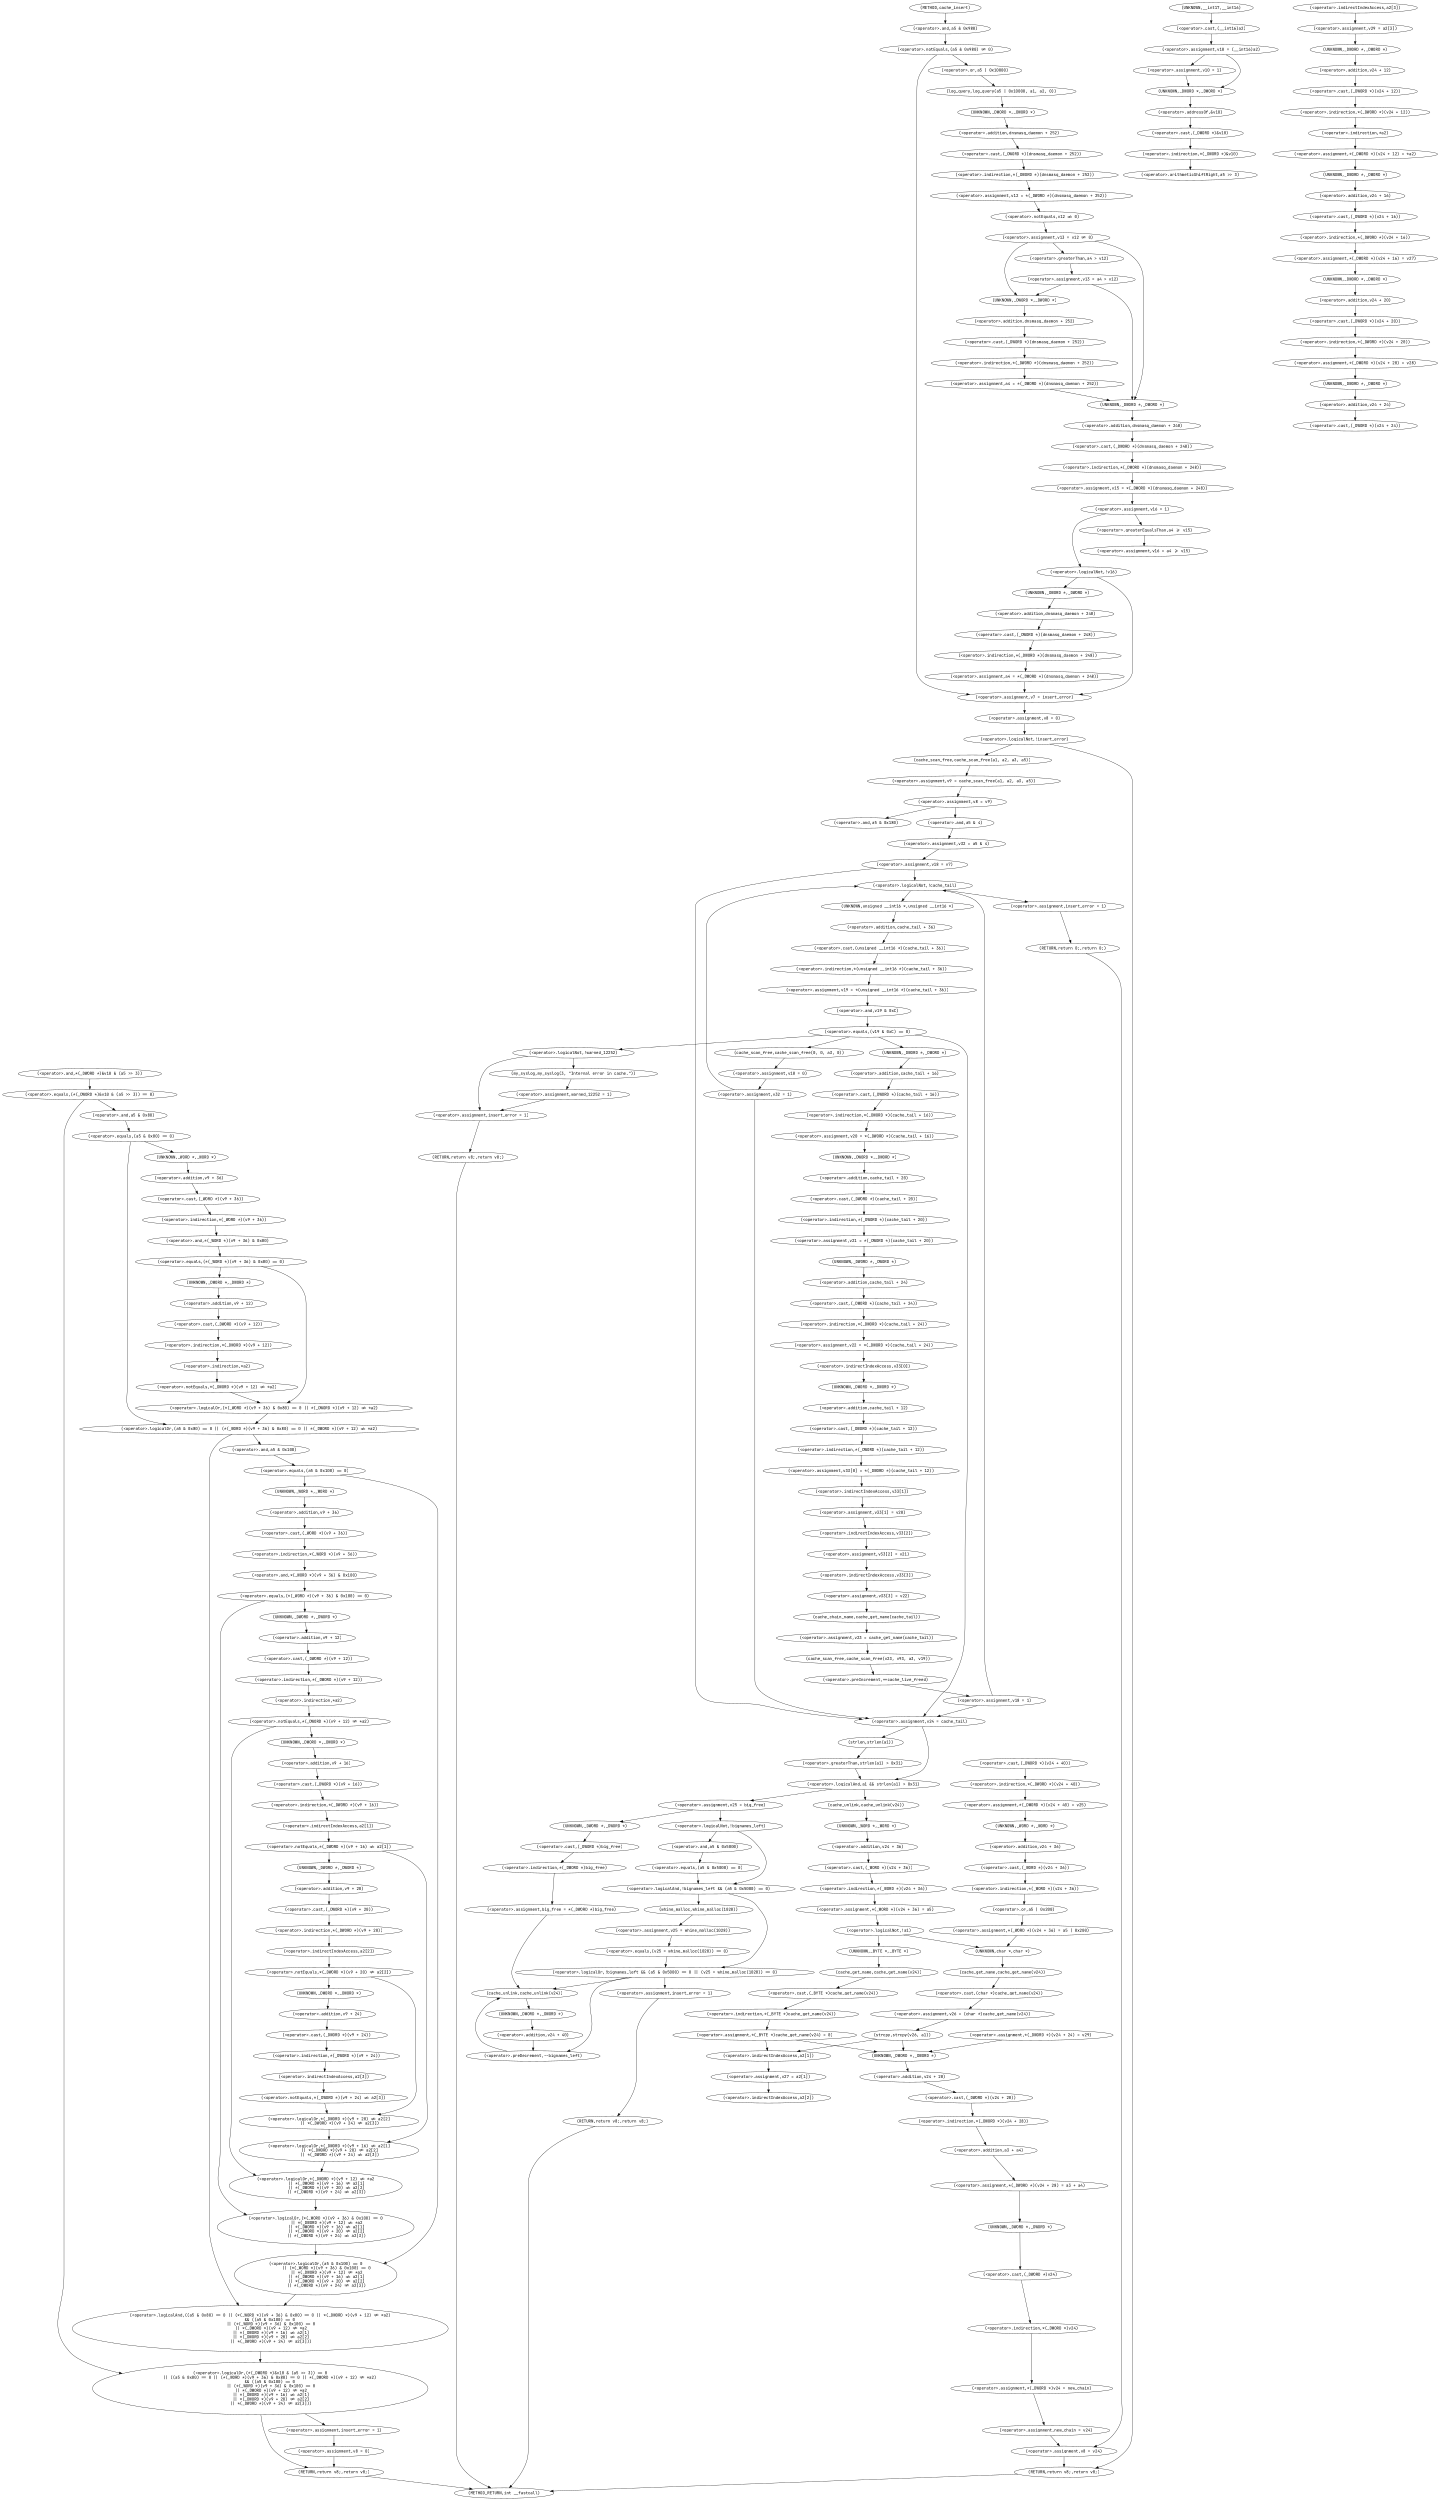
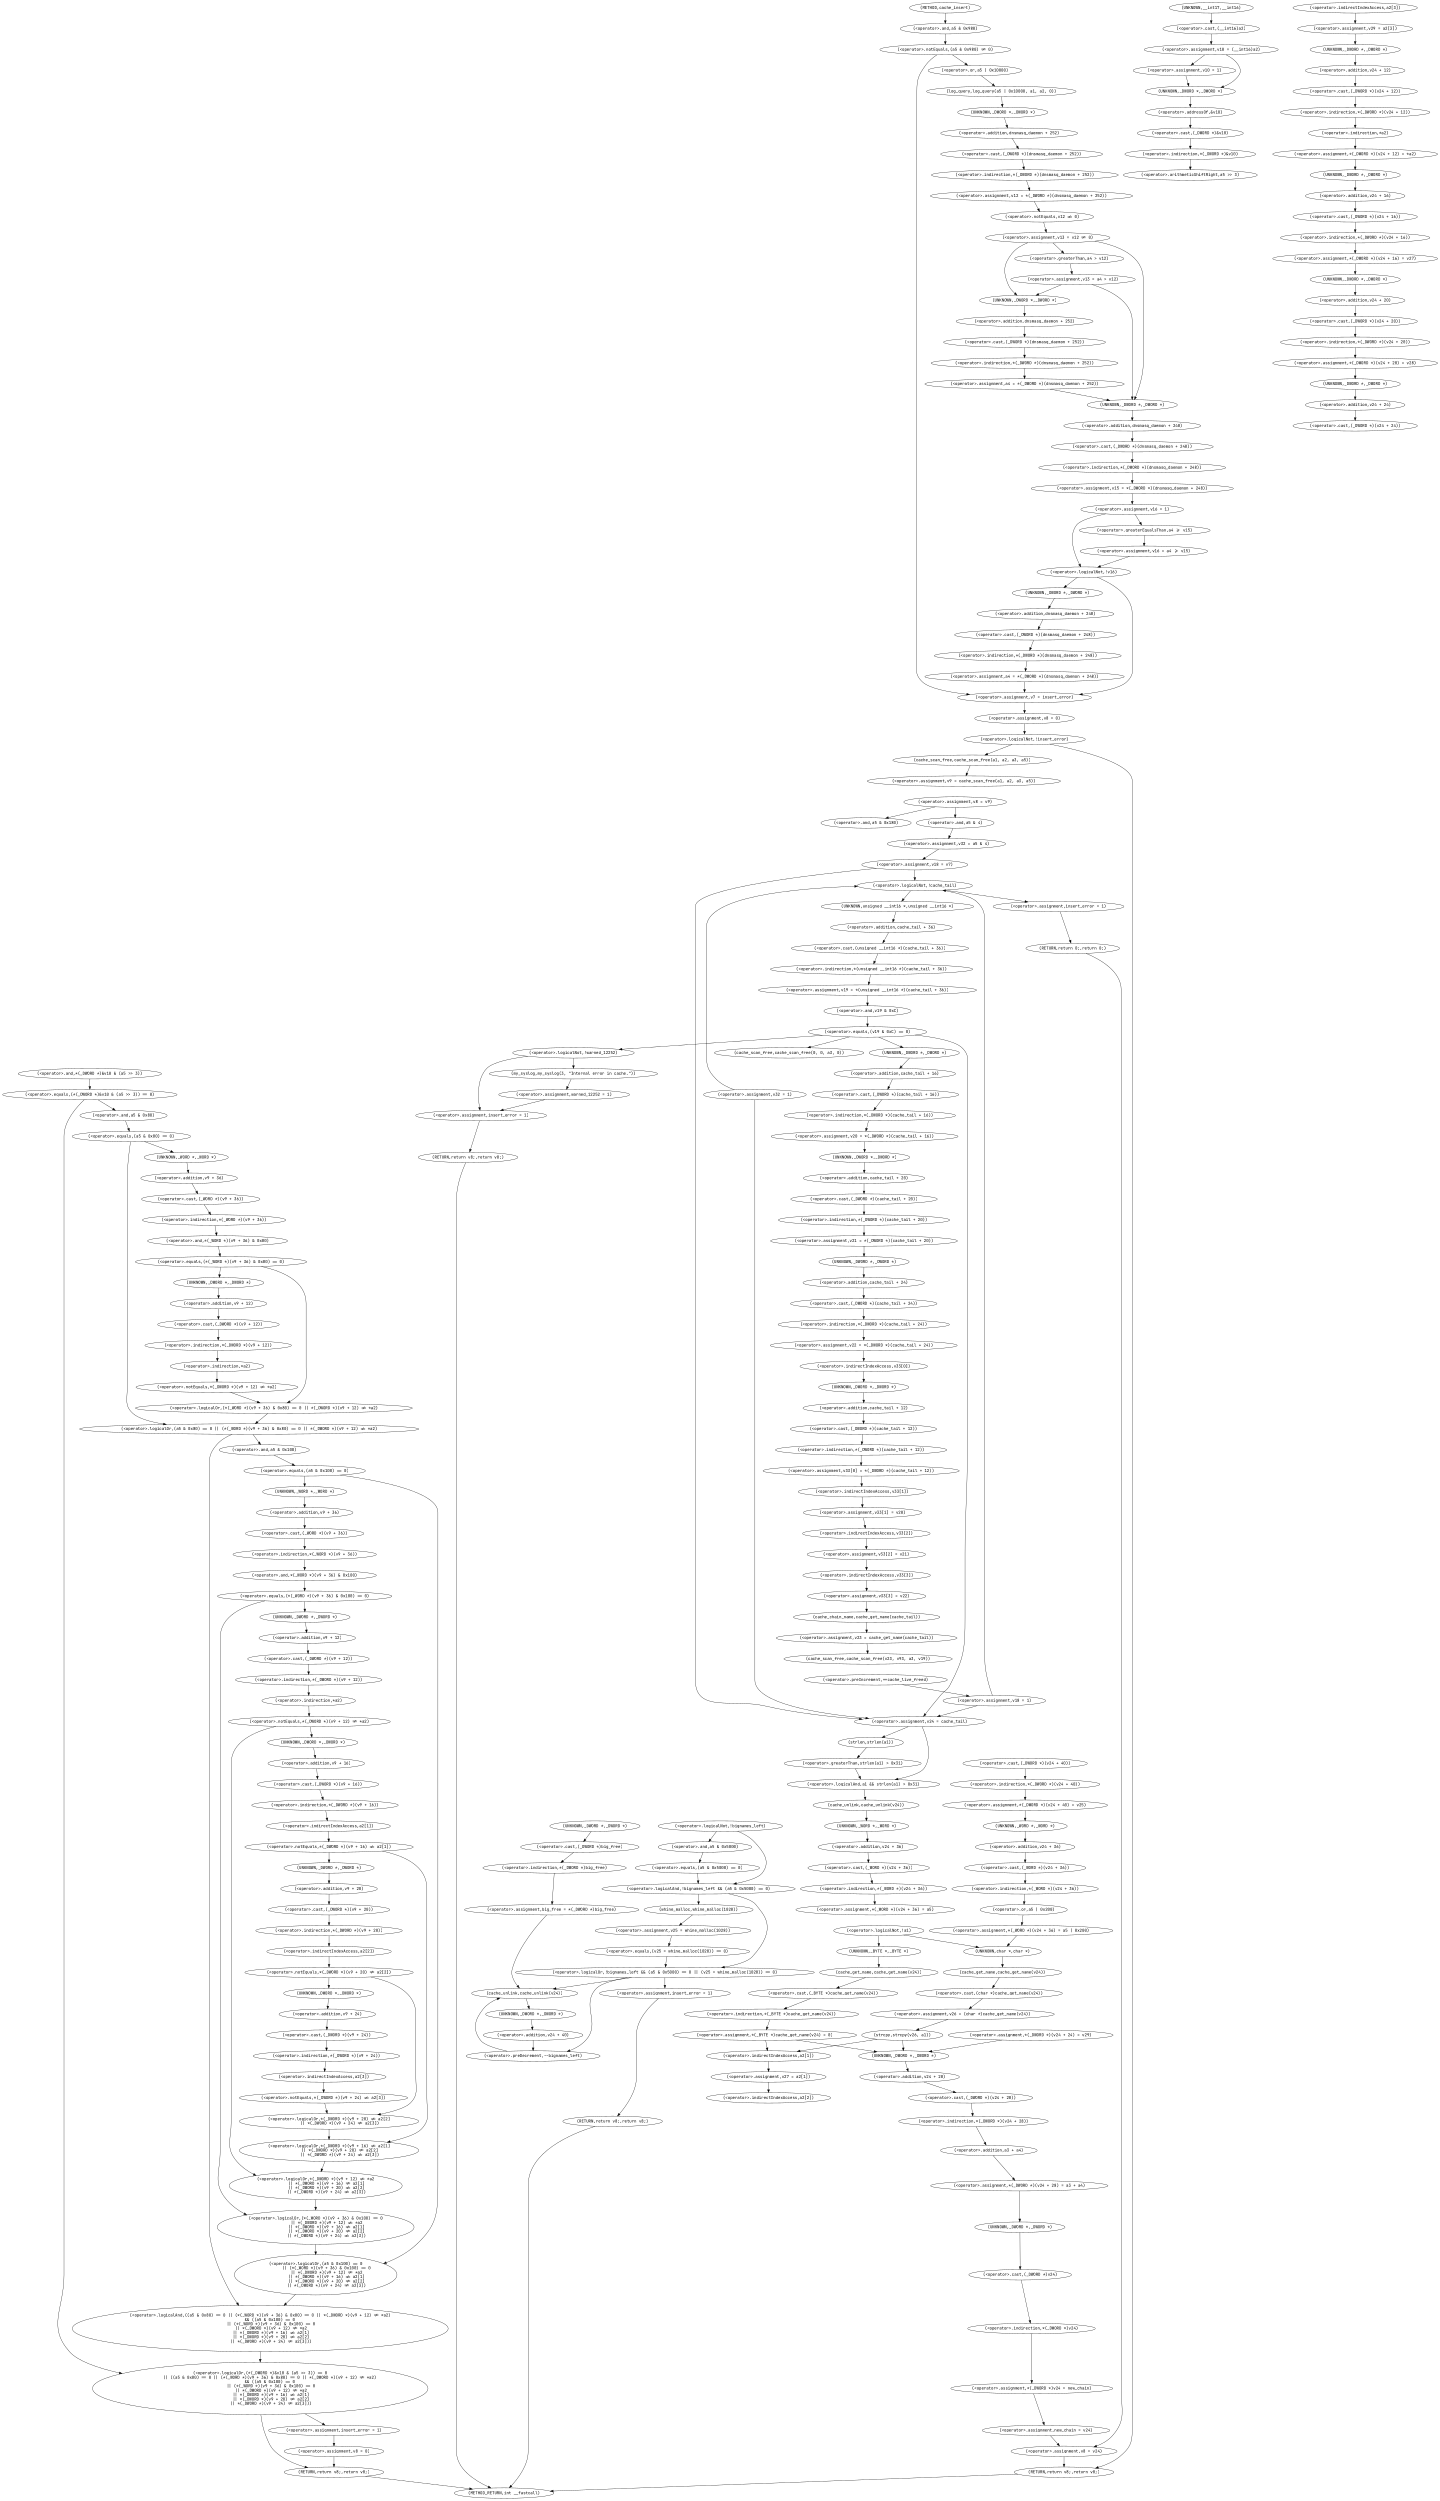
none -> (1115, 561)
(960, 790) -> none
(770, 1074) -> none
(871, 1668) -> none
(720, 1805) -> none
(877, 1919) -> none
